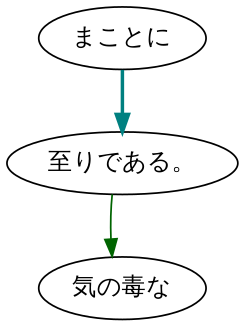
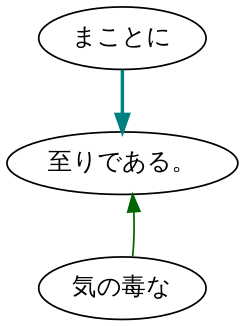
(111, 217) -> (134, 234)
